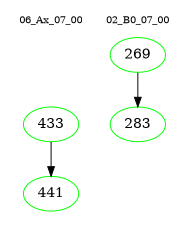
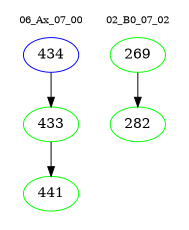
(138, 21) -> (138, 21)
none -> (51, 55)
(138, 124) -> (138, 124)
